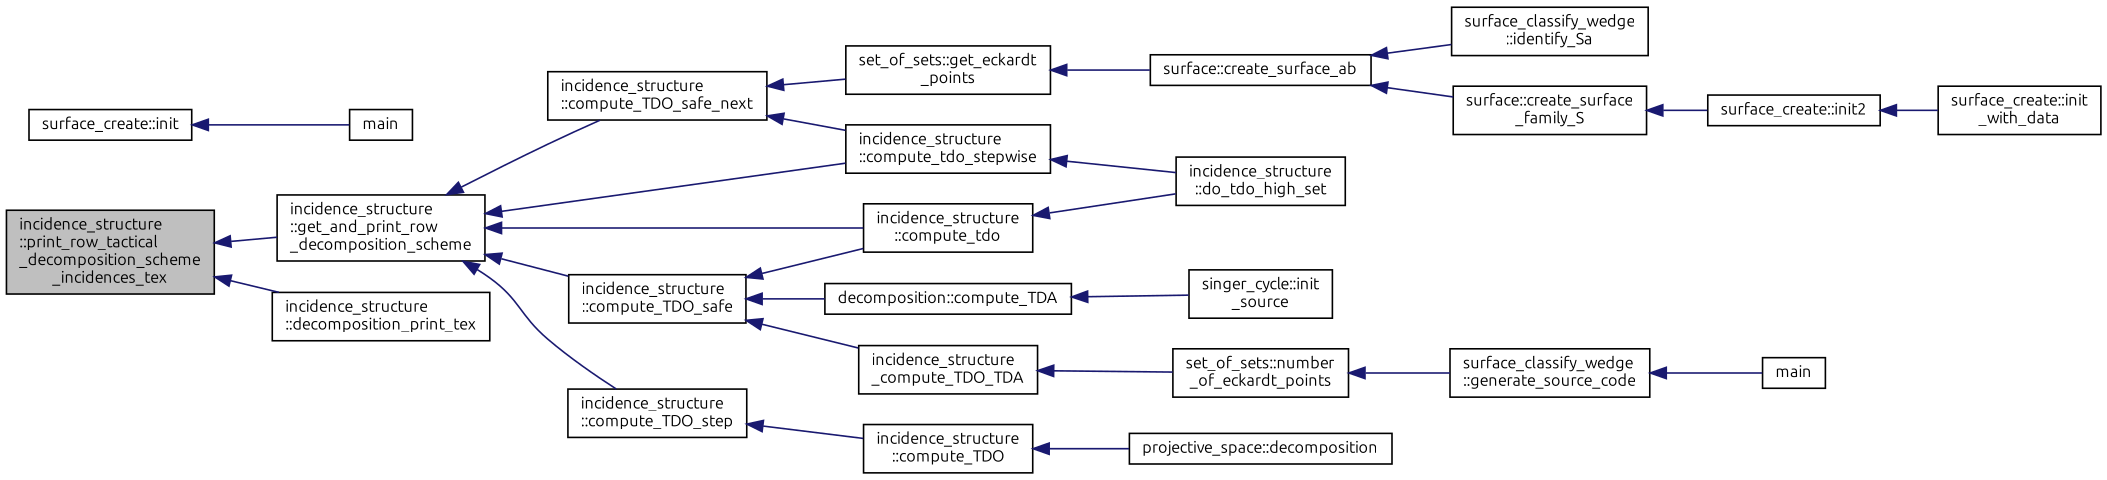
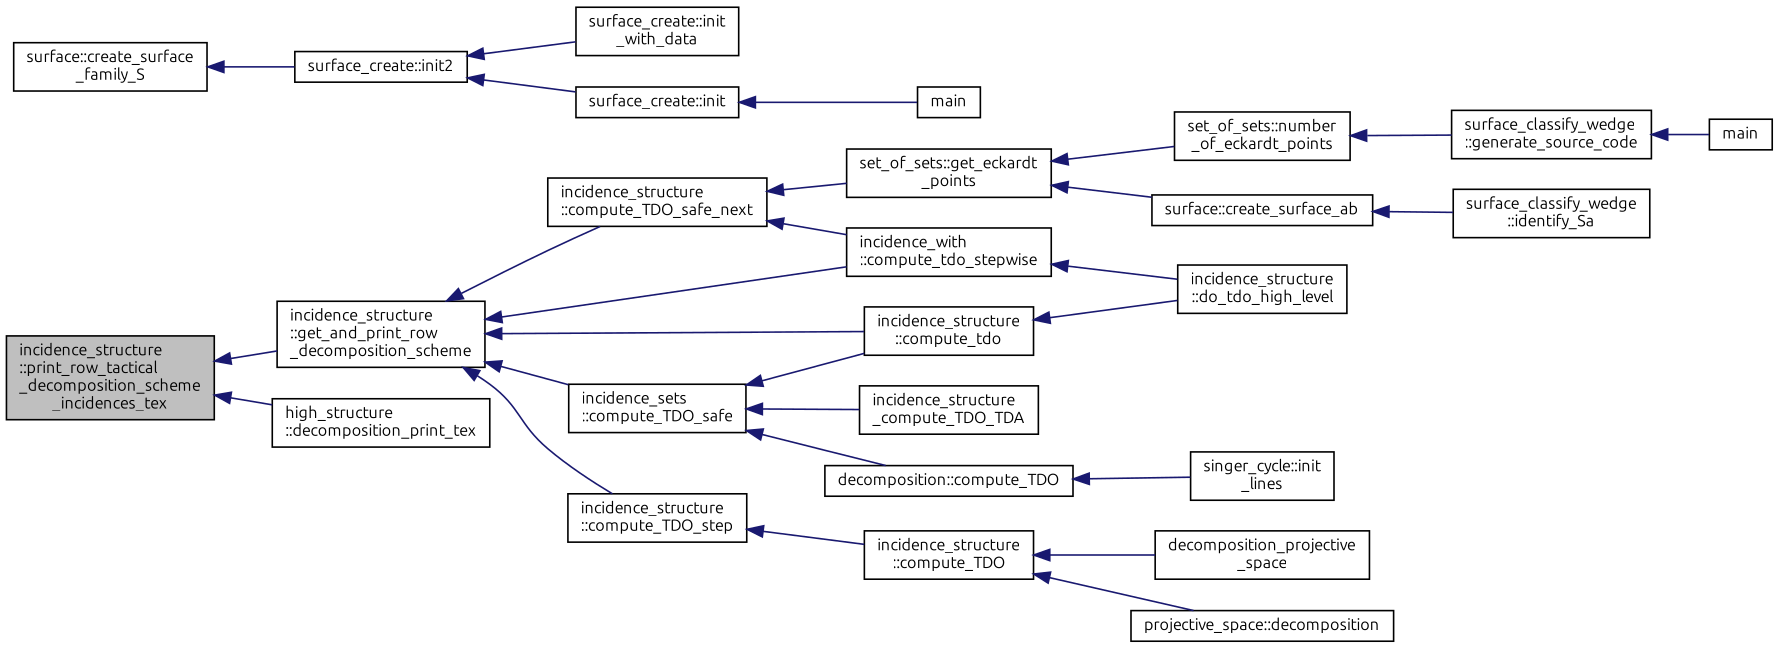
none -> (530, 86)
(1420, 92) -> none
(948, 149) -> (949, 252)
(1261, 181) -> (1262, 289)
(1261, 294) -> (1262, 476)
(657, 299) -> (657, 408)
(948, 299) -> (949, 481)
(381, 317) -> (381, 423)
(1113, 371) -> (1121, 153)
none -> (1262, 555)
